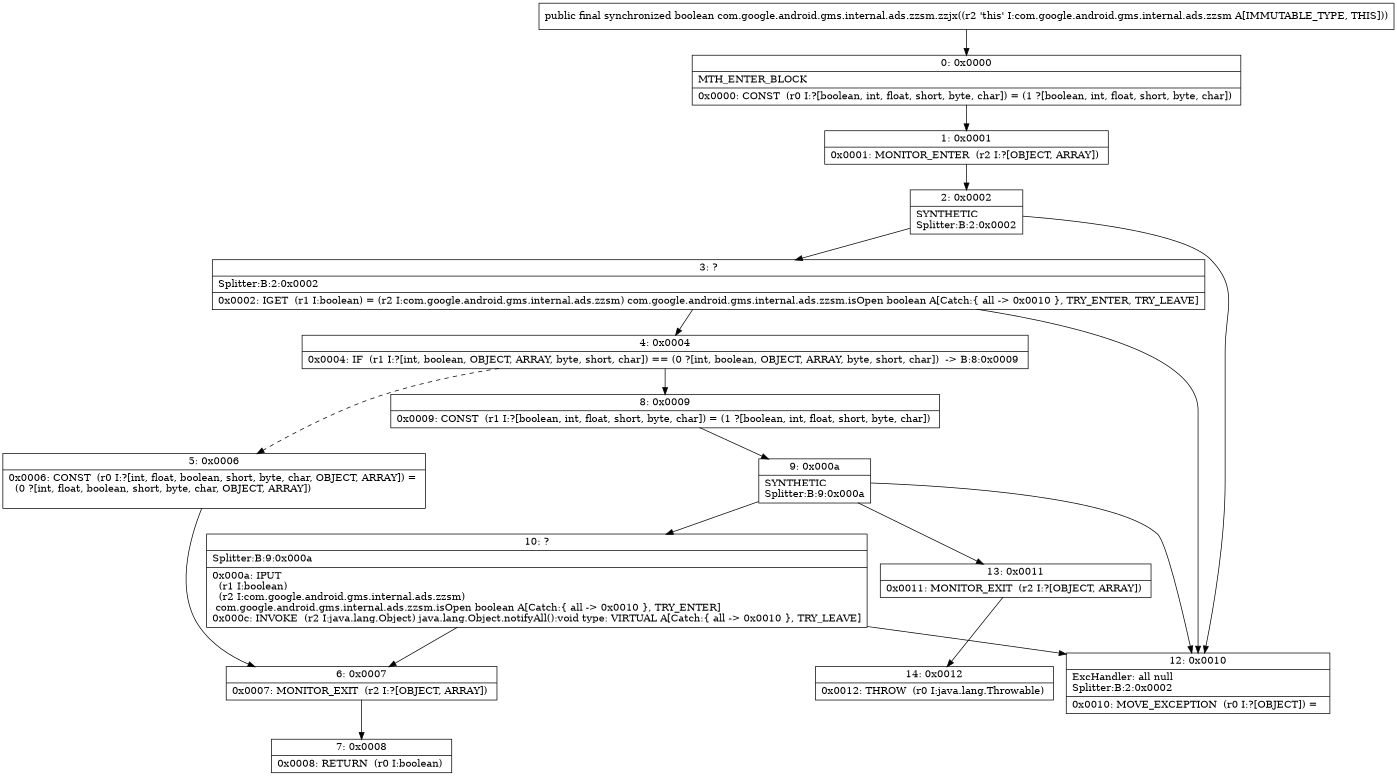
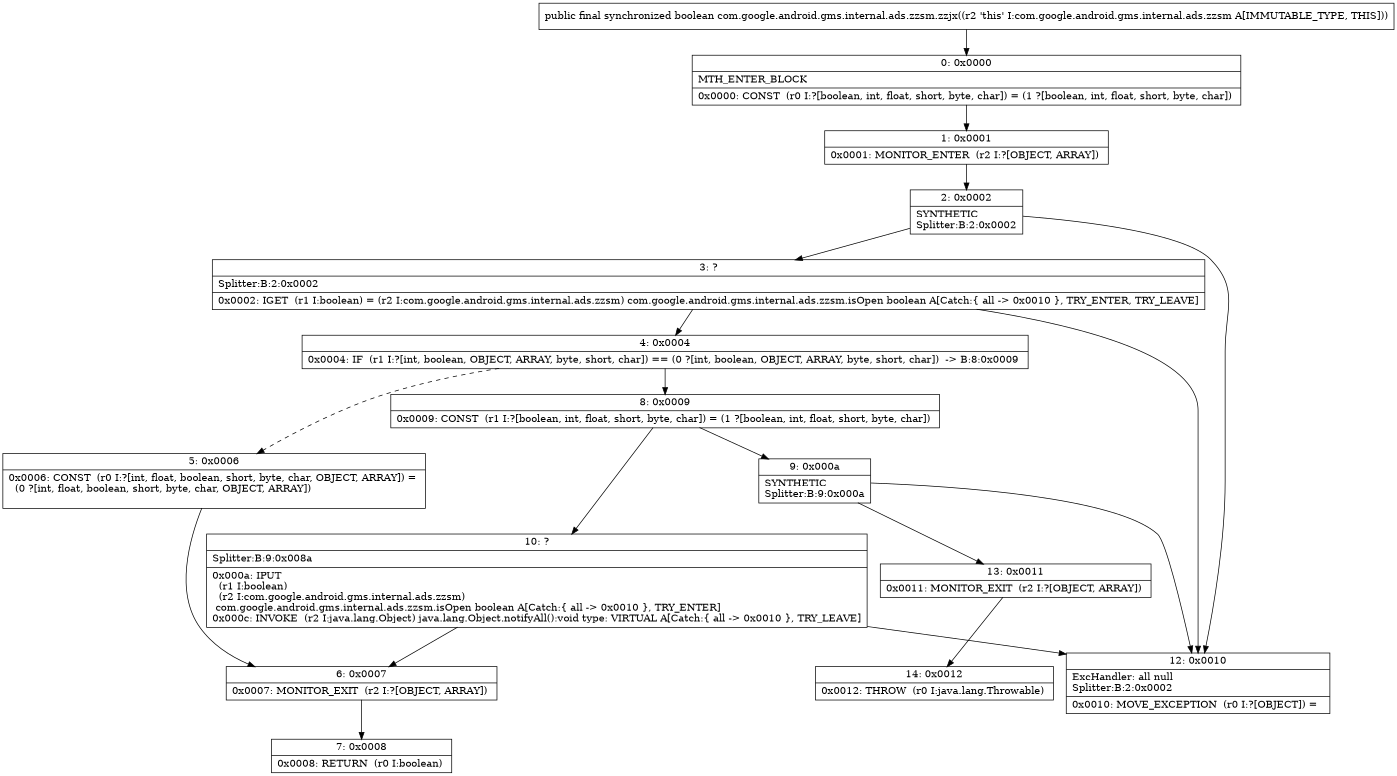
(716, 517) -> (615, 478)
(263, 559) -> (263, 559)
